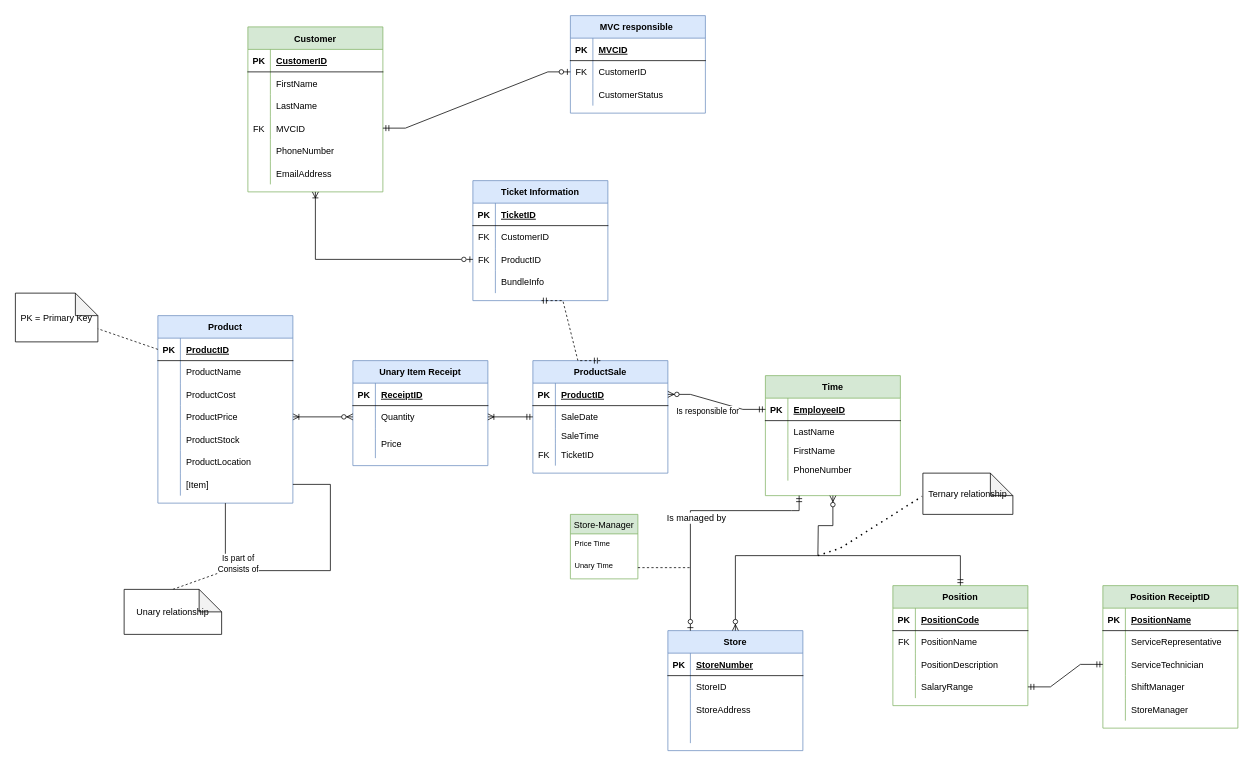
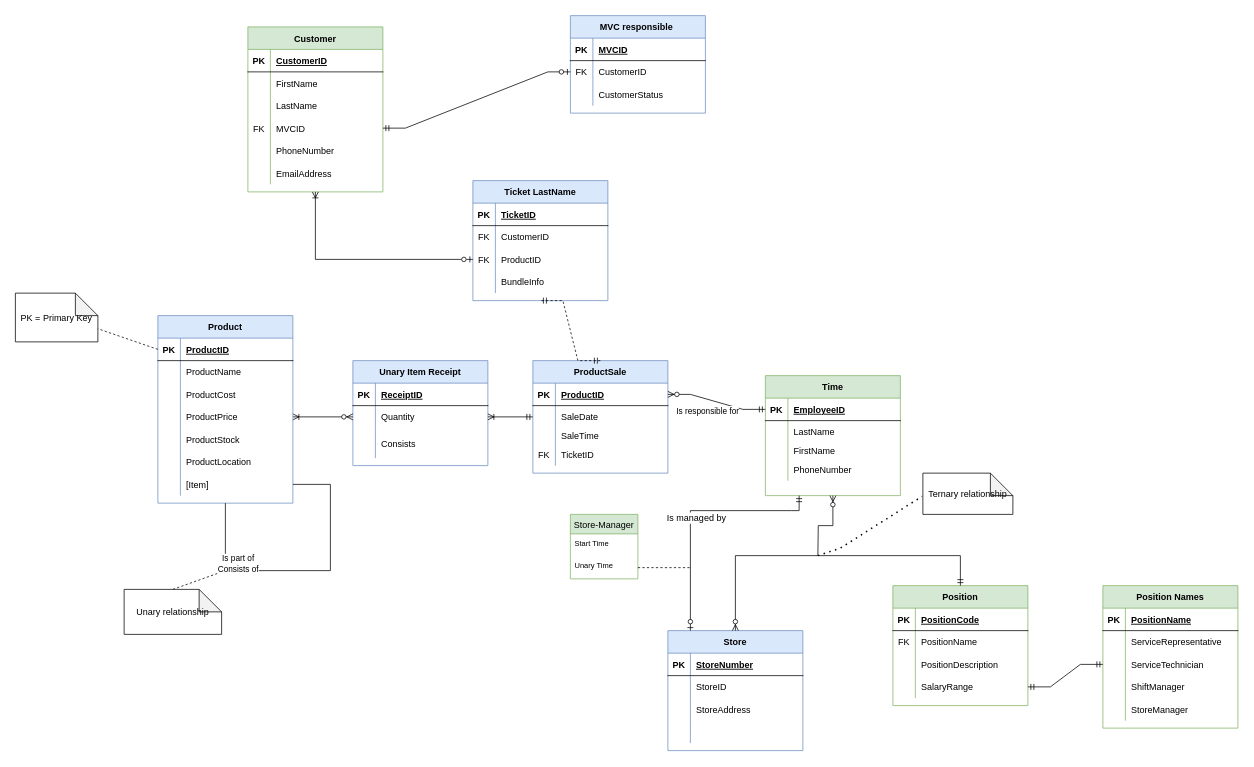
(540, 192) -> (540, 192)
(392, 443) -> (400, 443)
(593, 543) -> (594, 543)
(1170, 597) -> (1170, 597)
